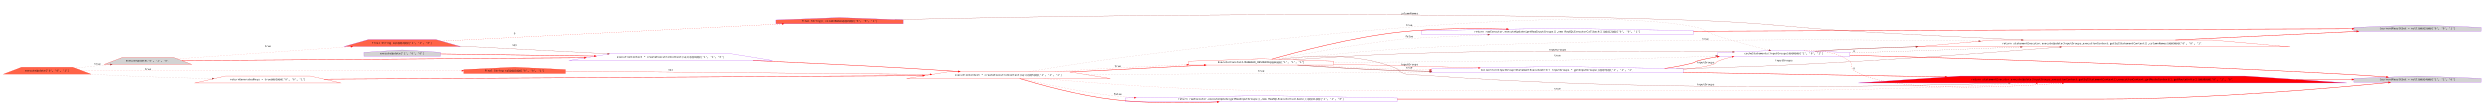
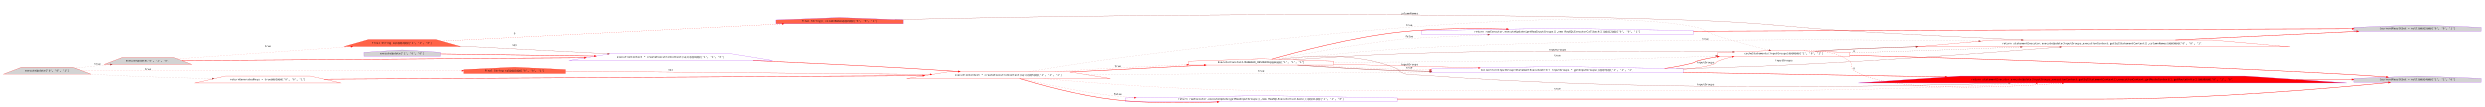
(402, 43) -> (402, 43)
(1784, 54) -> (1784, 54)
(47, 71) -> (47, 71)
